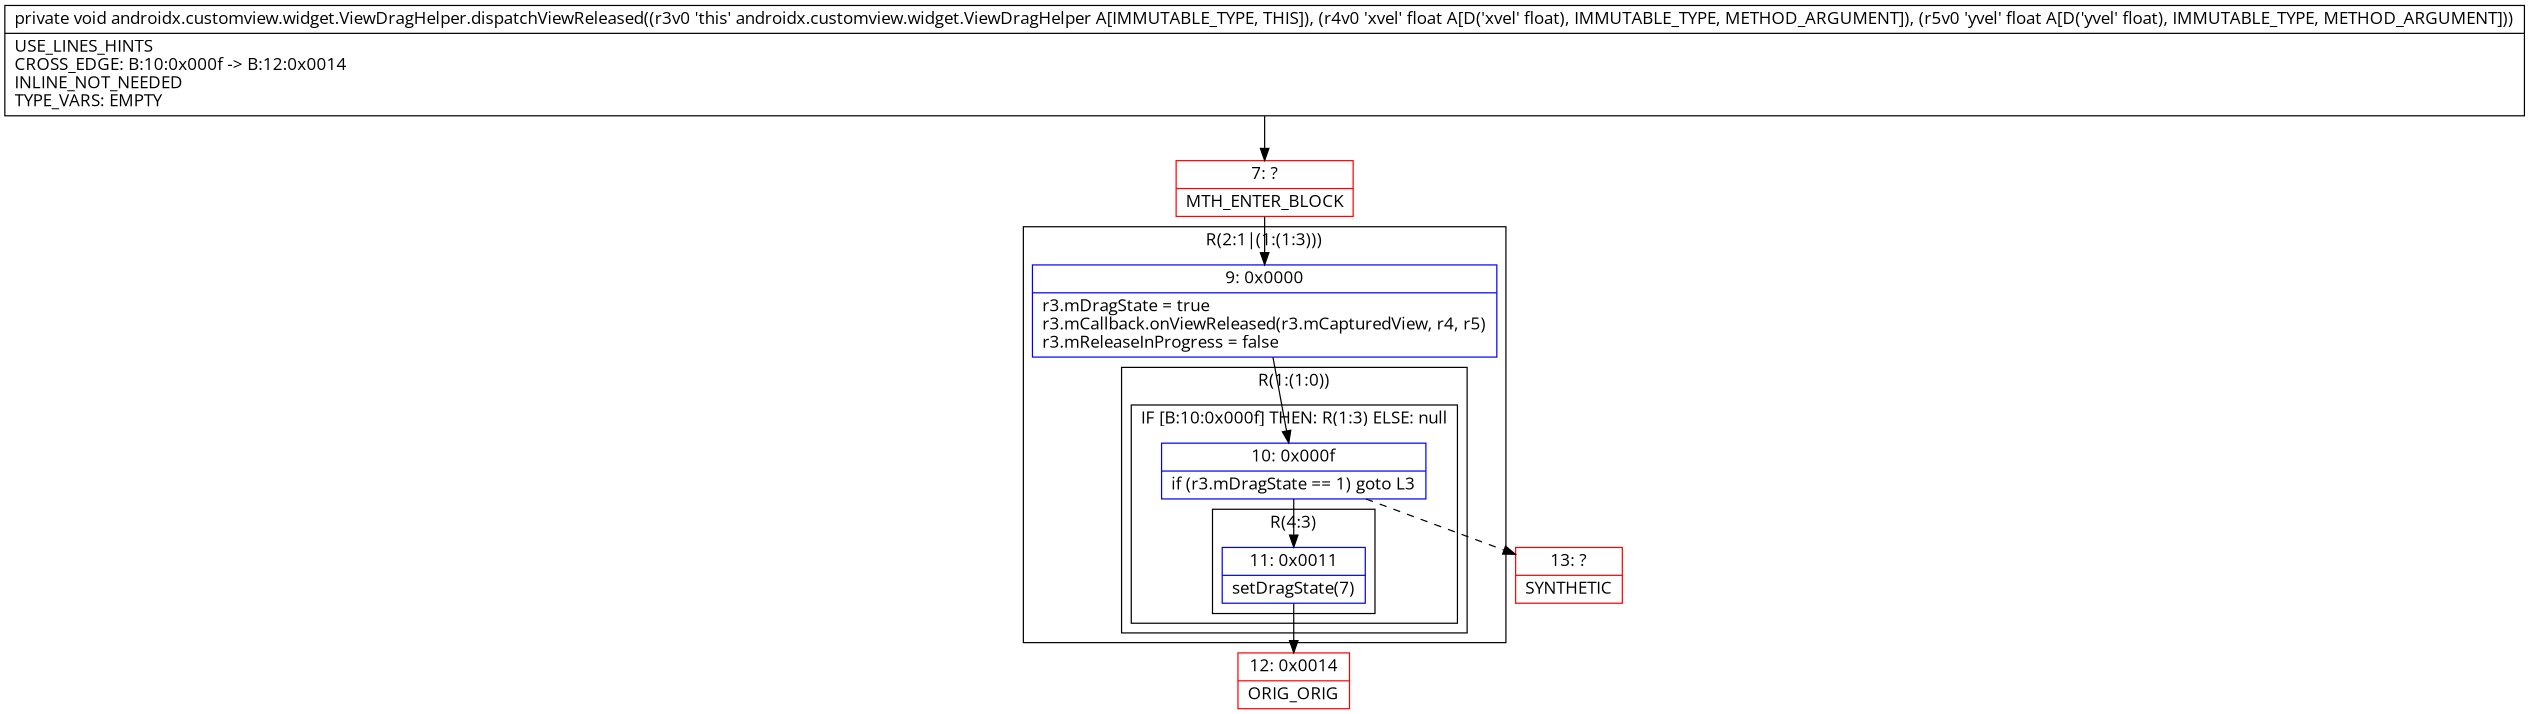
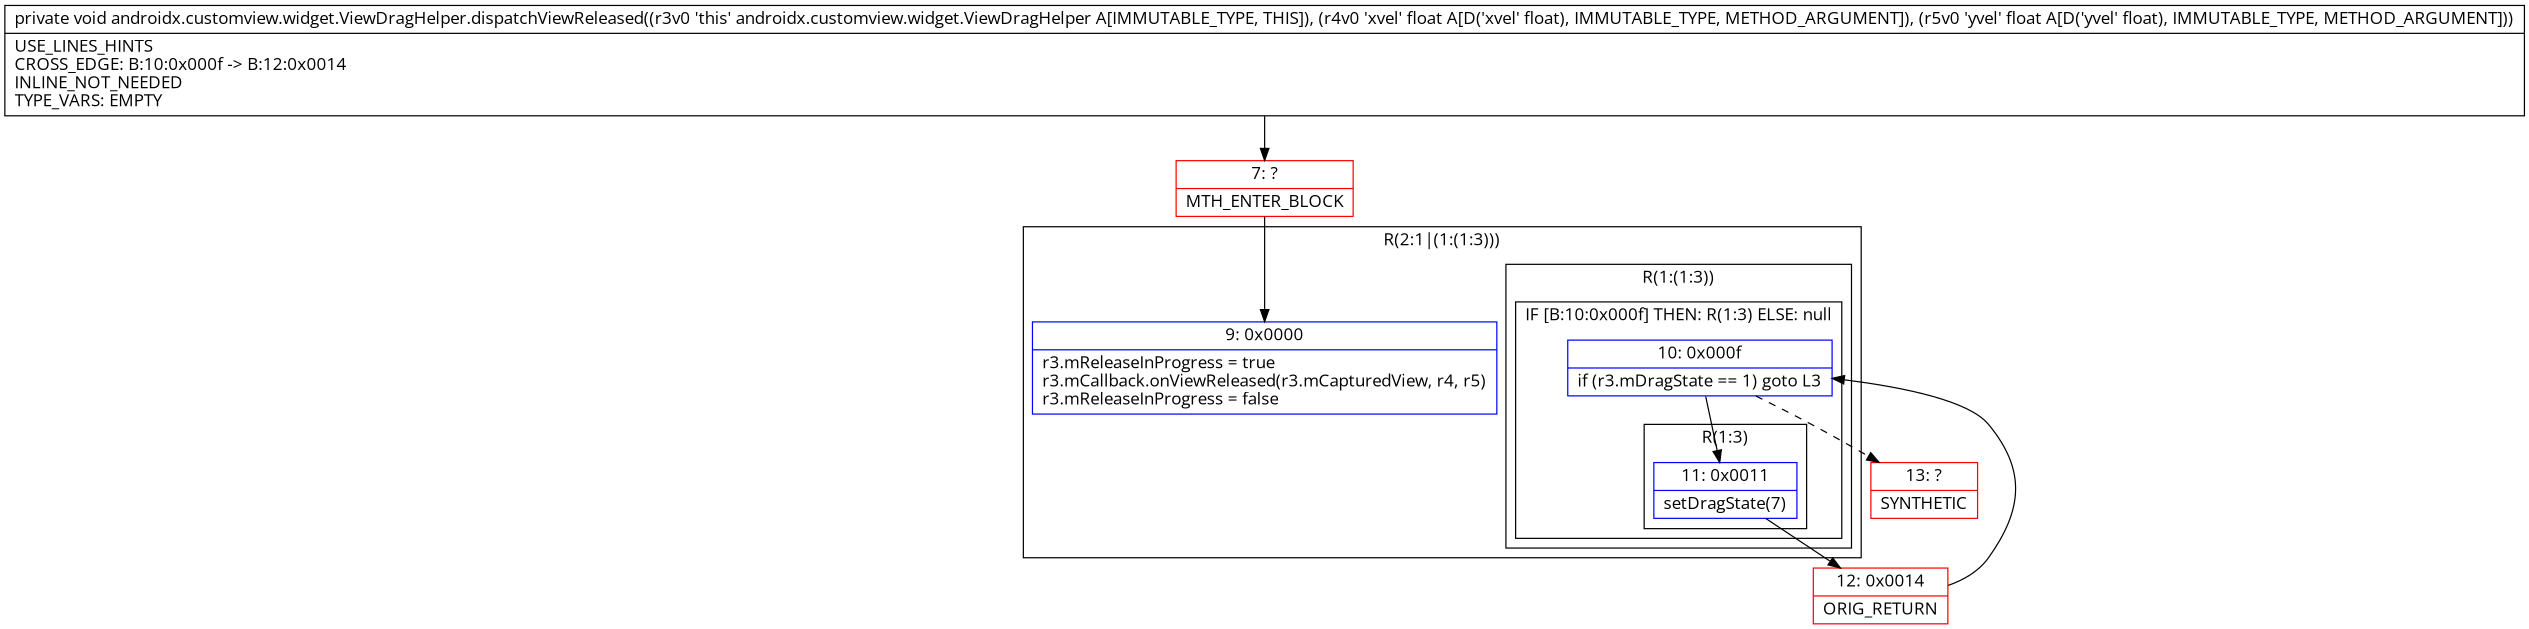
(1126, 306) -> (1159, 363)
(1294, 381) -> (1679, 278)
(1280, 394) -> (2001, 442)
(1294, 523) -> (1725, 438)
(1294, 694) -> (1881, 609)
